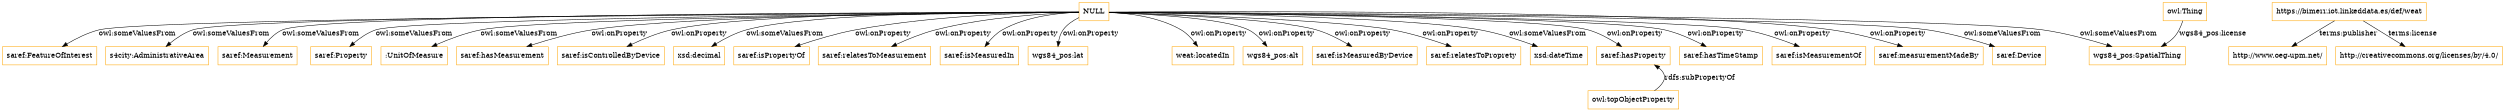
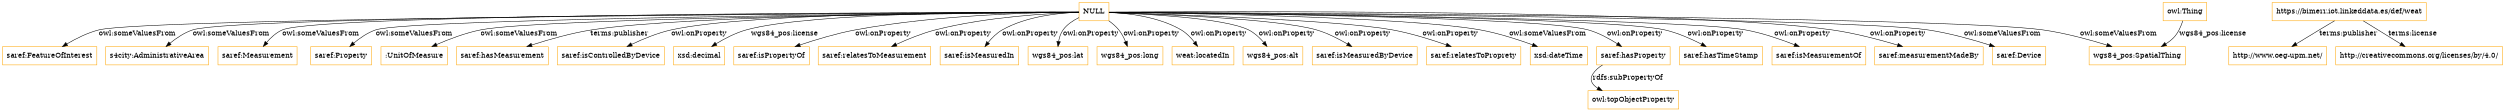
(619, 34) -> (619, 34)
(785, 34) -> (785, 34)
none -> (1130, 56)
(1664, 80) -> (1592, 76)
